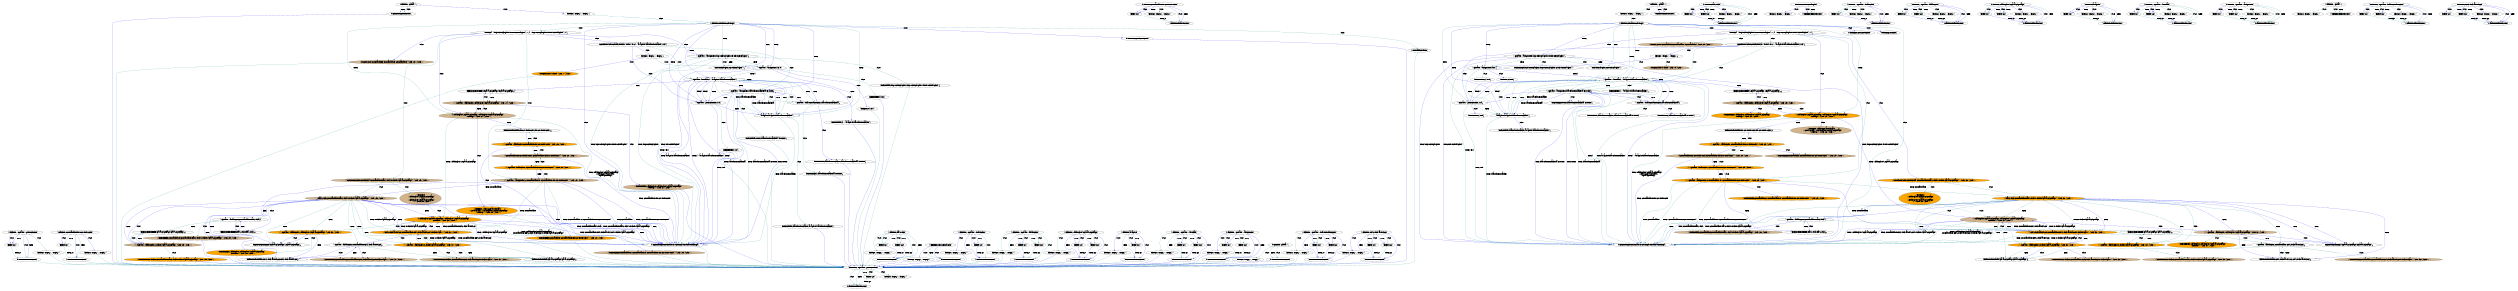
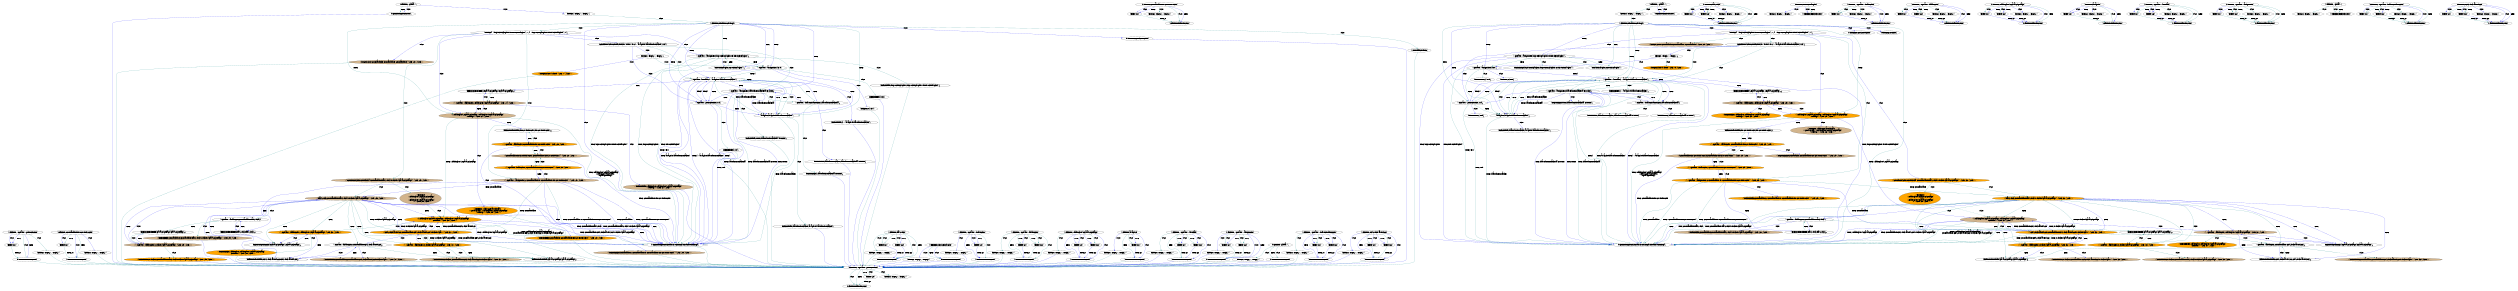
(1666, 68) -> (1666, 68)
